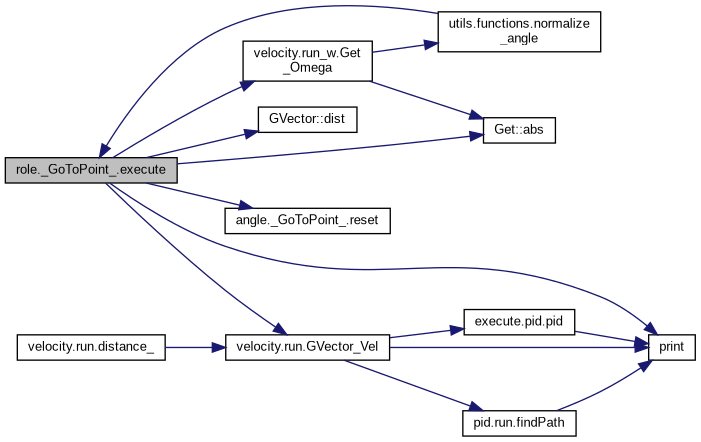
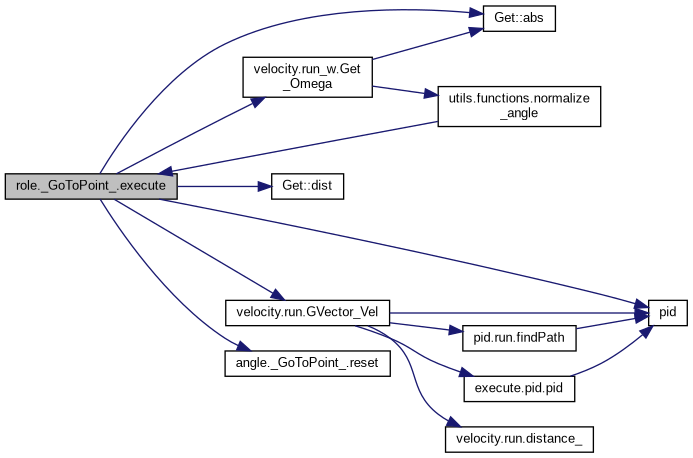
(308, 120) -> (308, 186)
(189, 347) -> (412, 370)
(672, 347) -> (668, 313)
